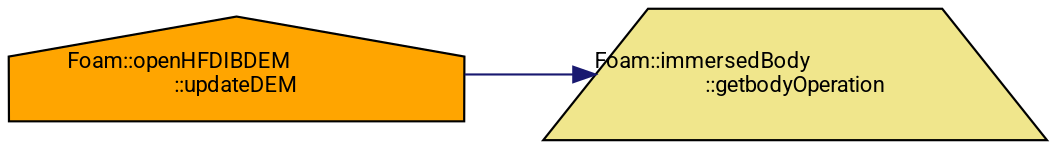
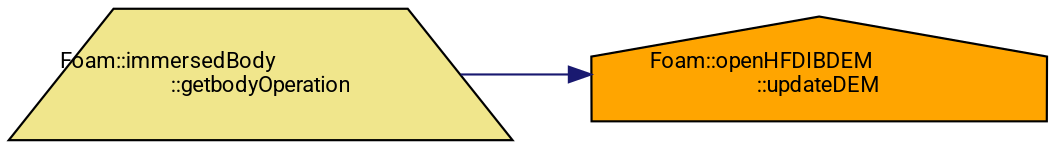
(519, 74) -> (515, 74)
